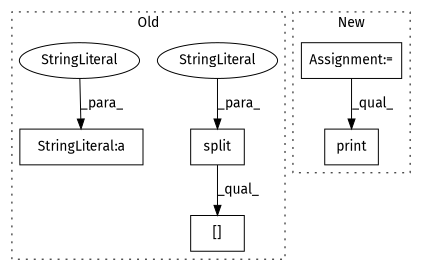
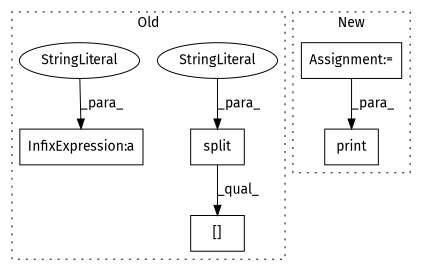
(373, 104) -> (373, 104)
(81, 147) -> (81, 147)
